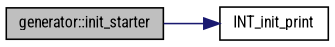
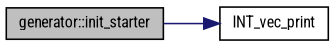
(274, 24) -> (274, 24)
